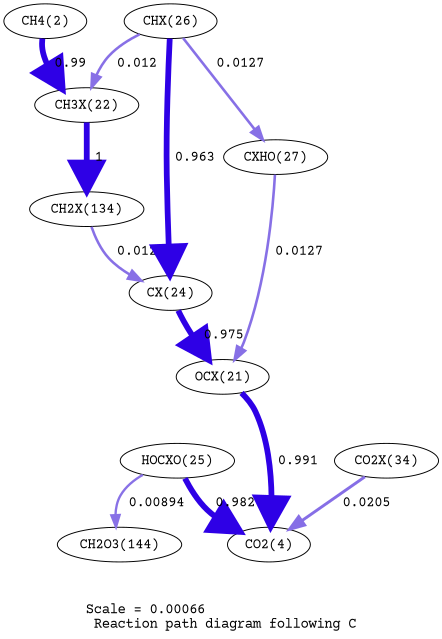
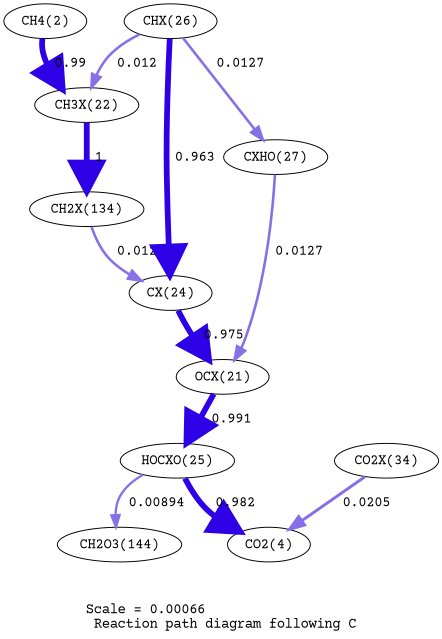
(266, 442) -> (207, 406)
